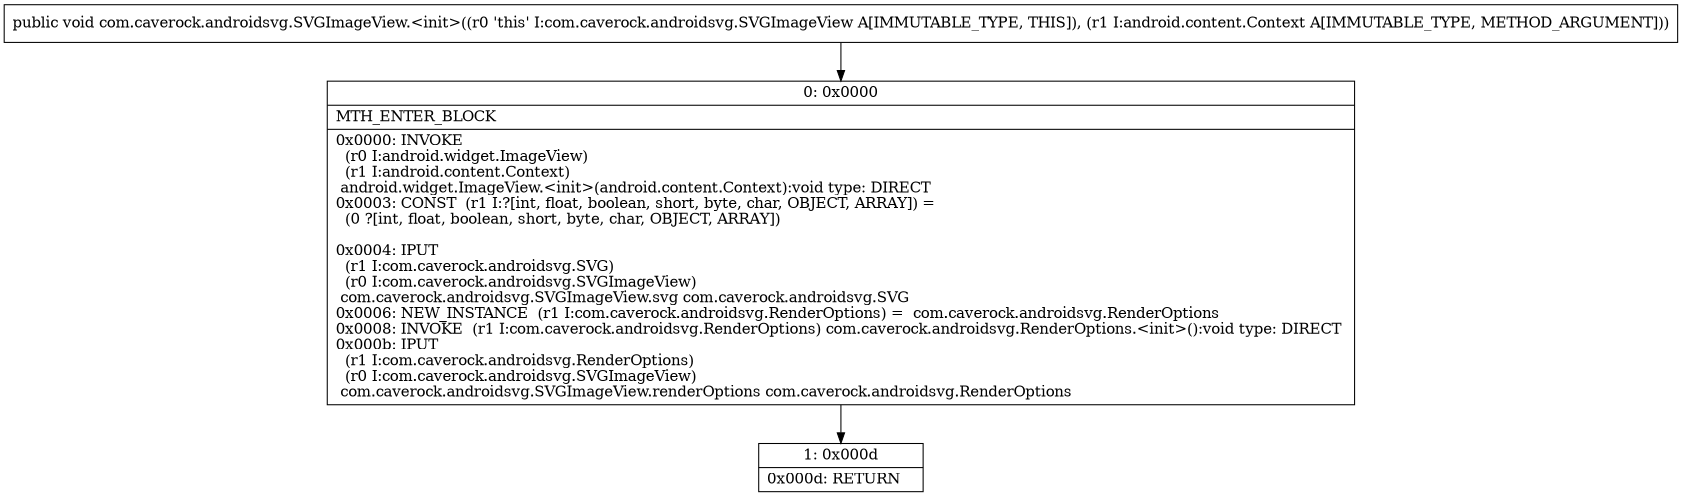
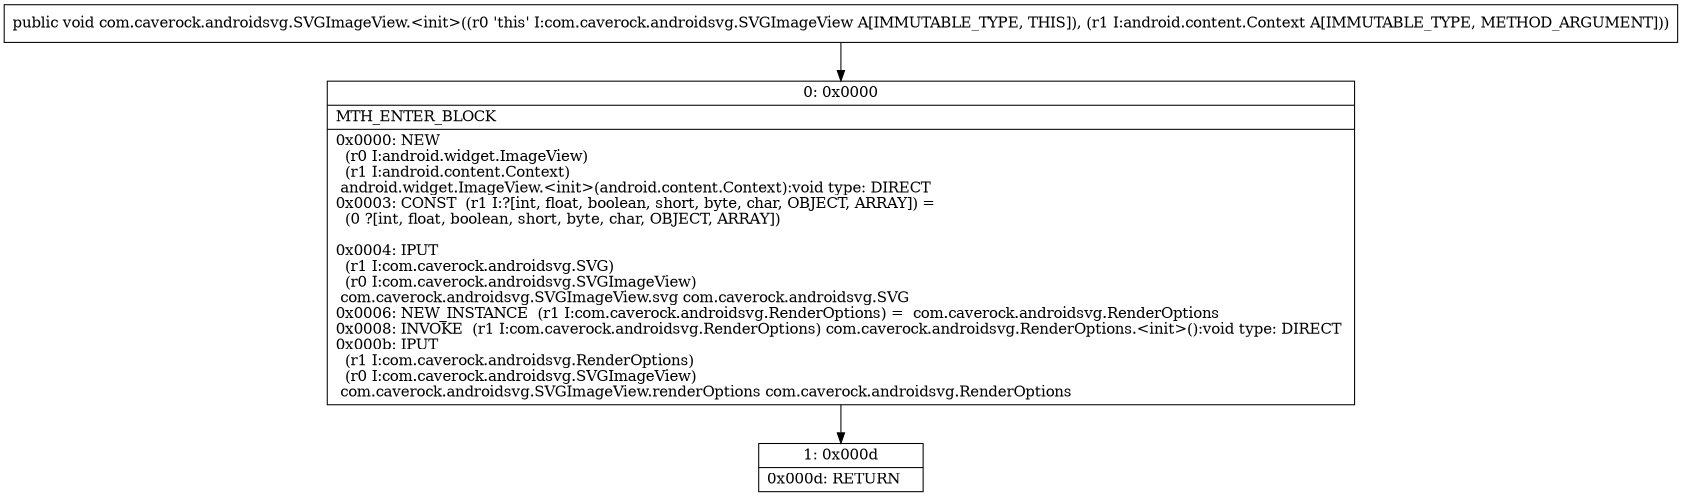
(404, 141) -> (393, 141)
